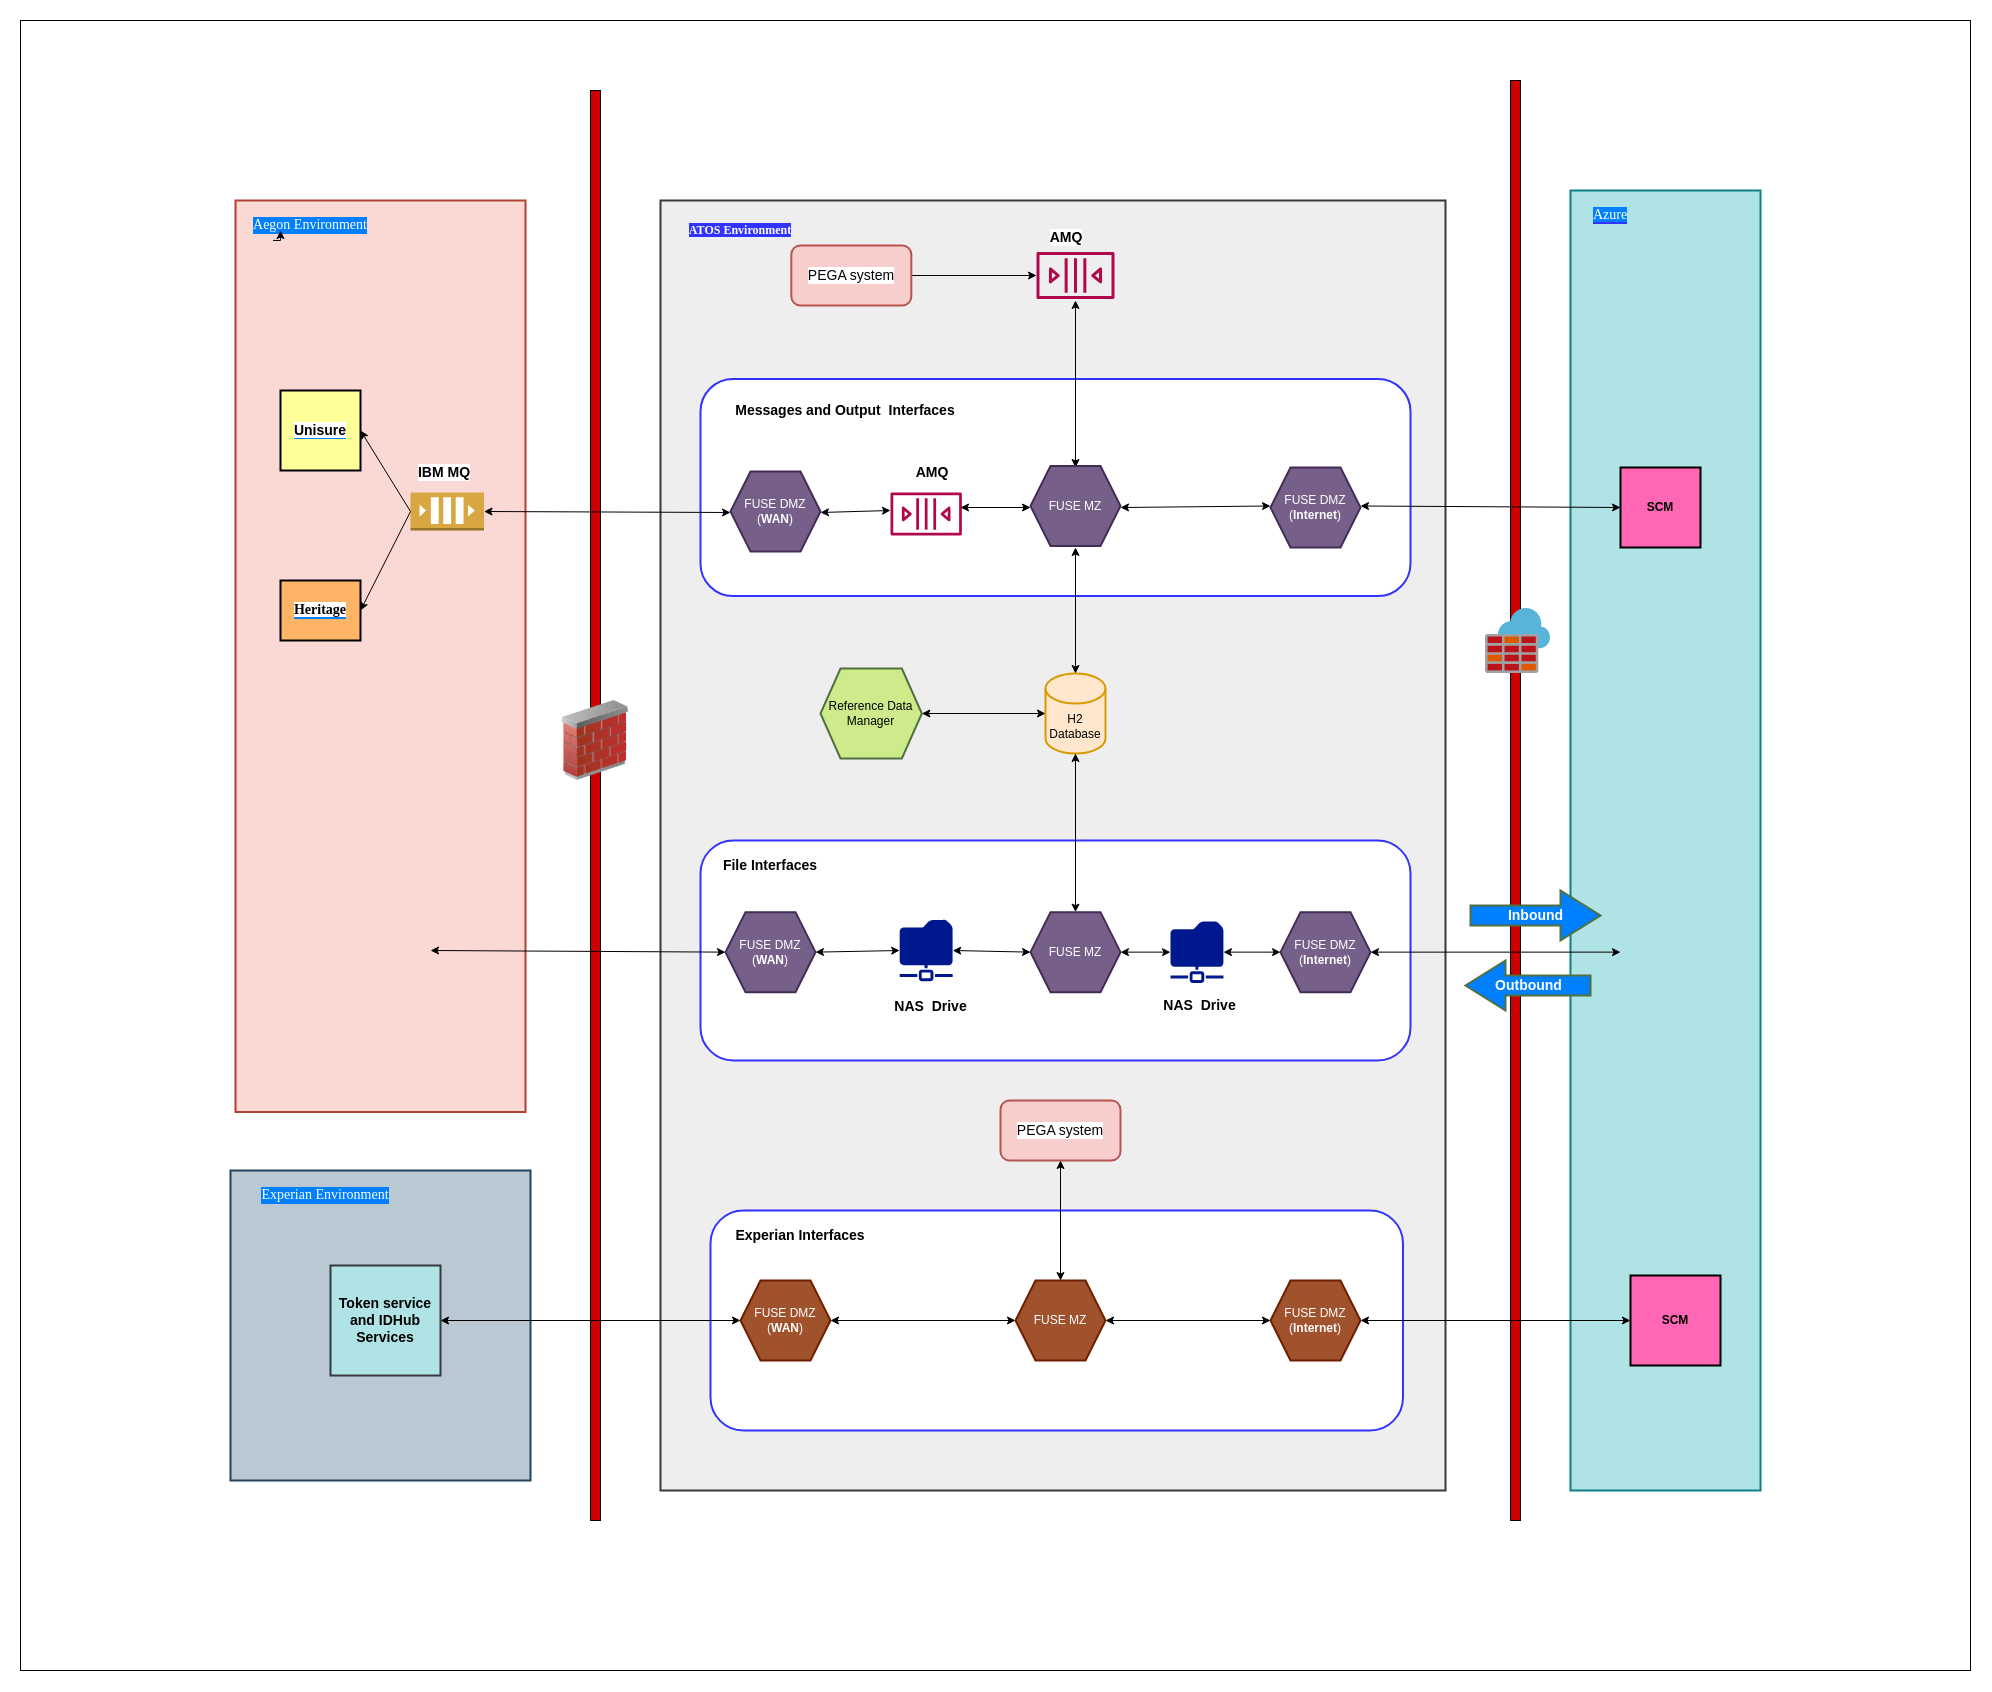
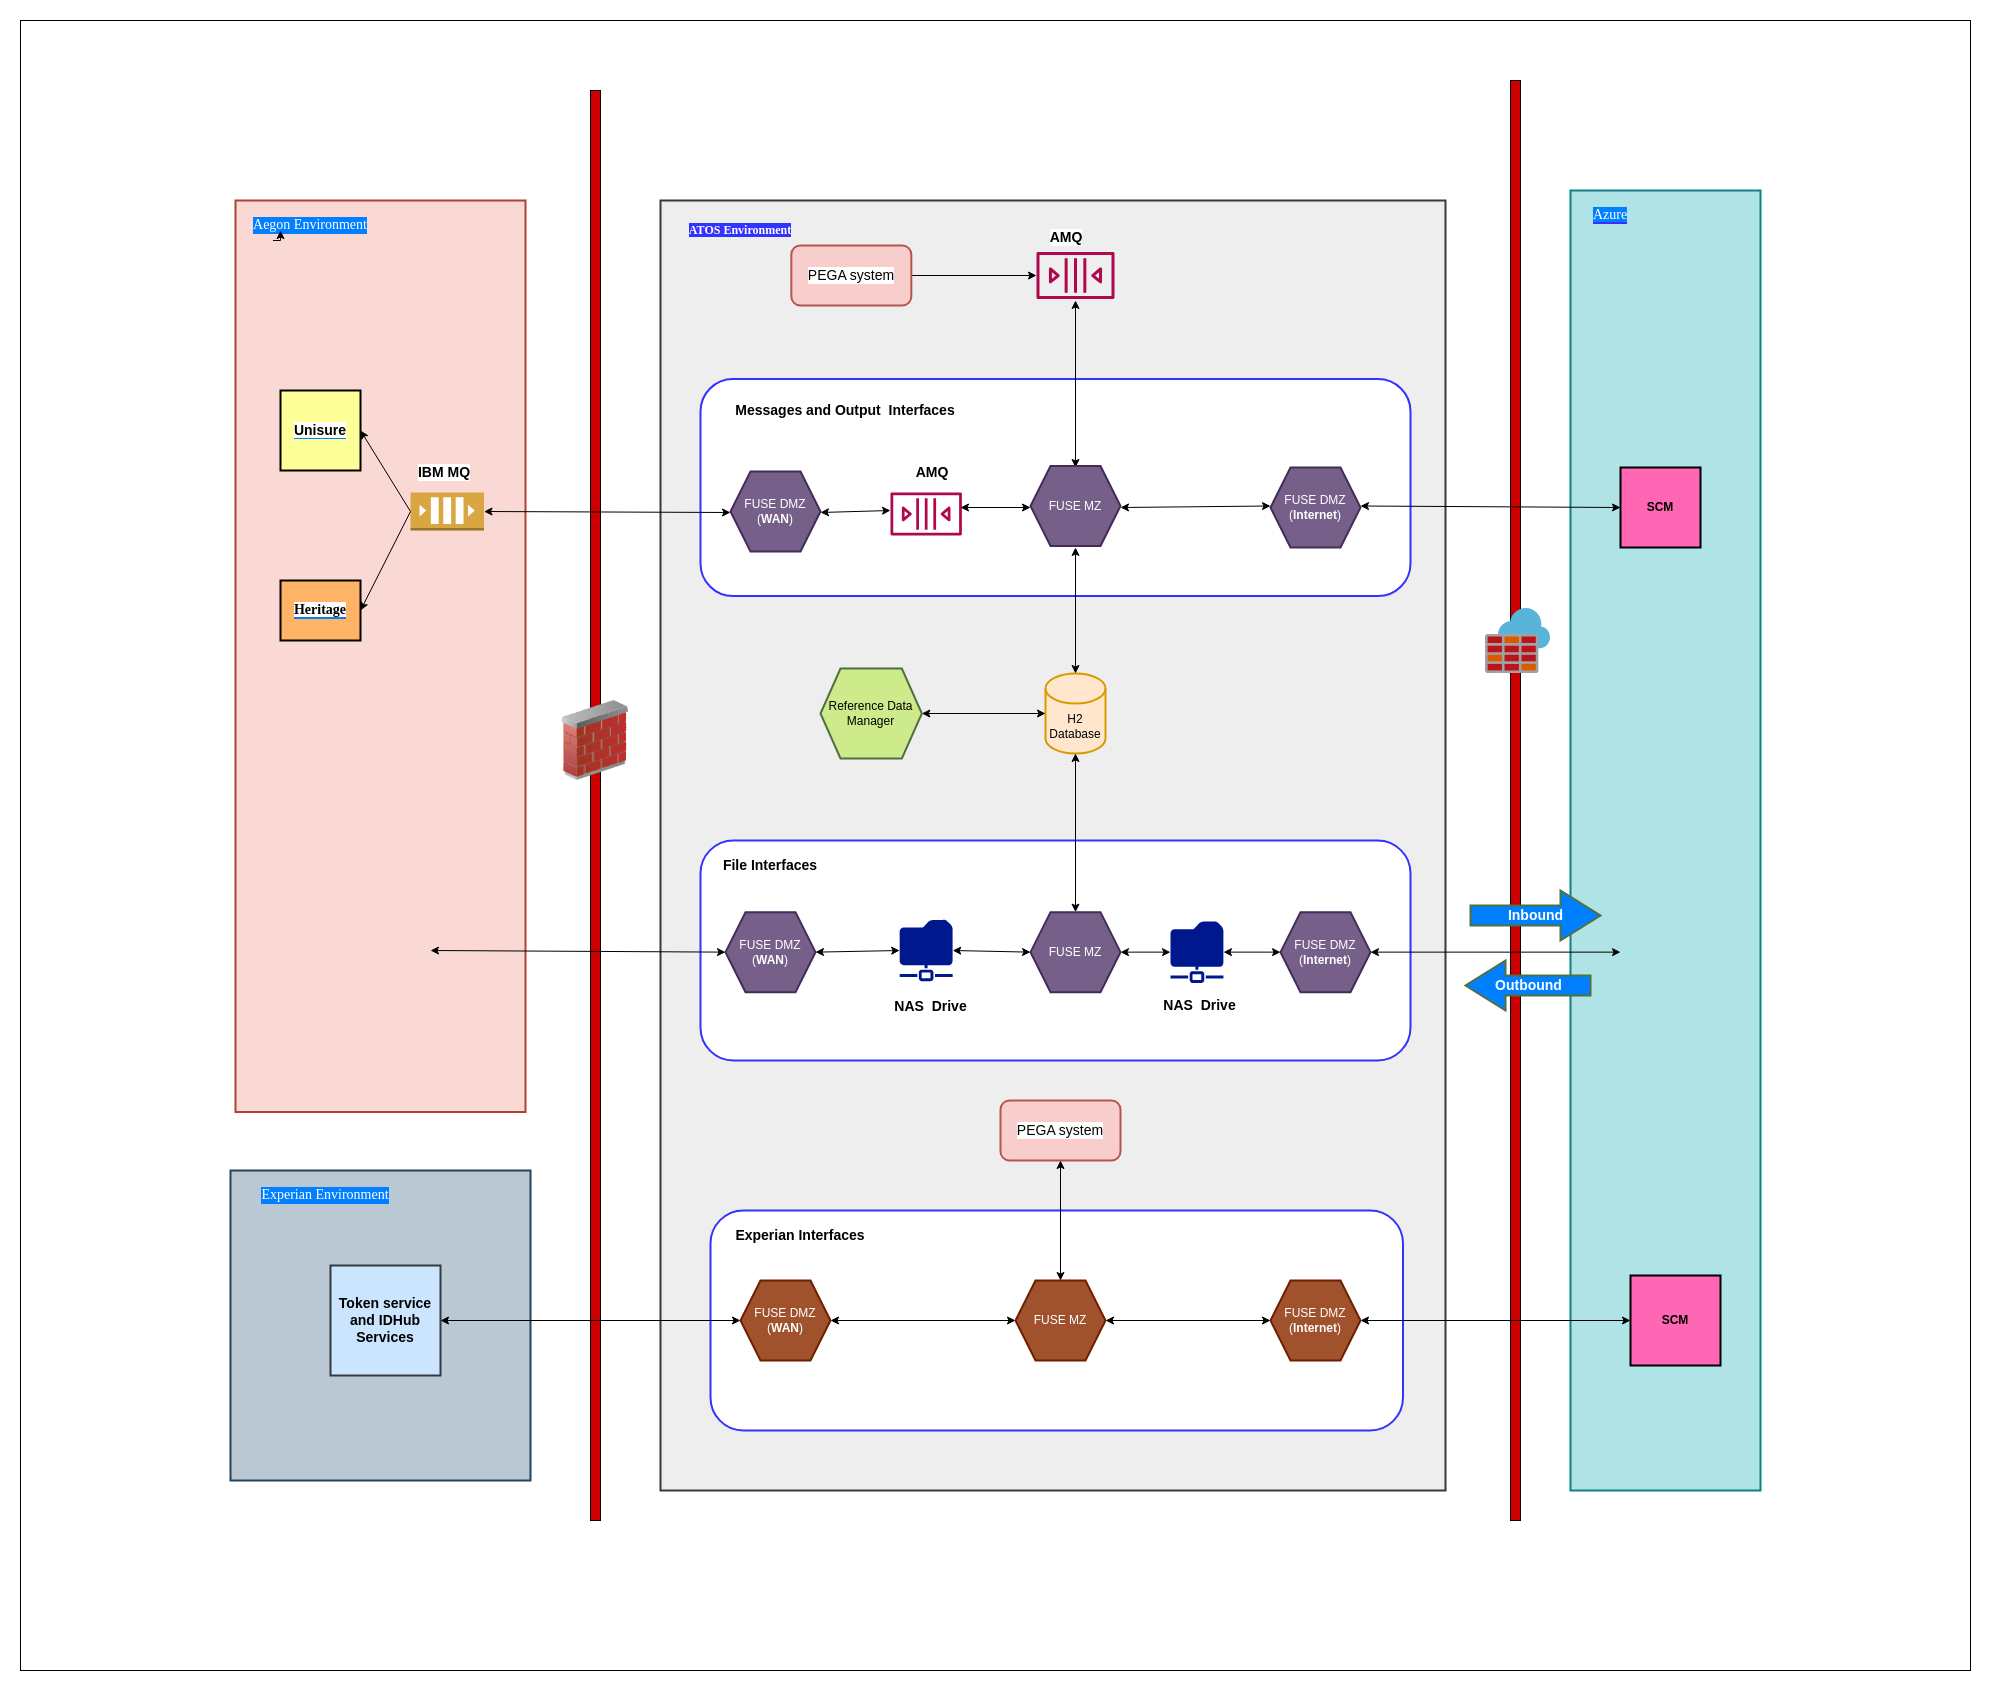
(386, 1321) -> (386, 1321)
